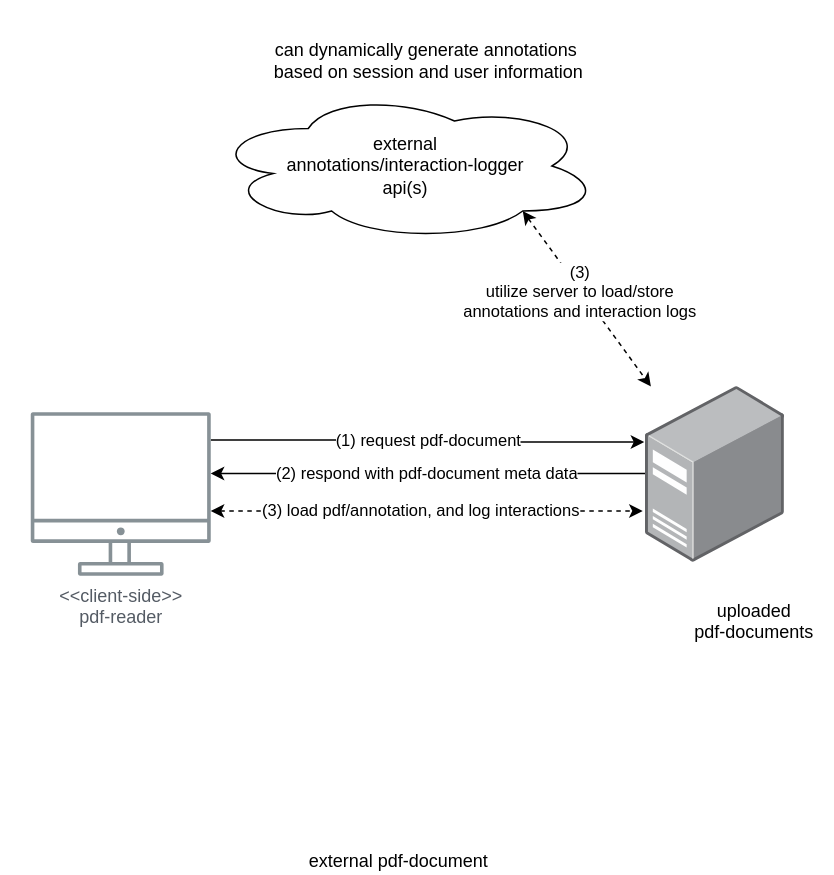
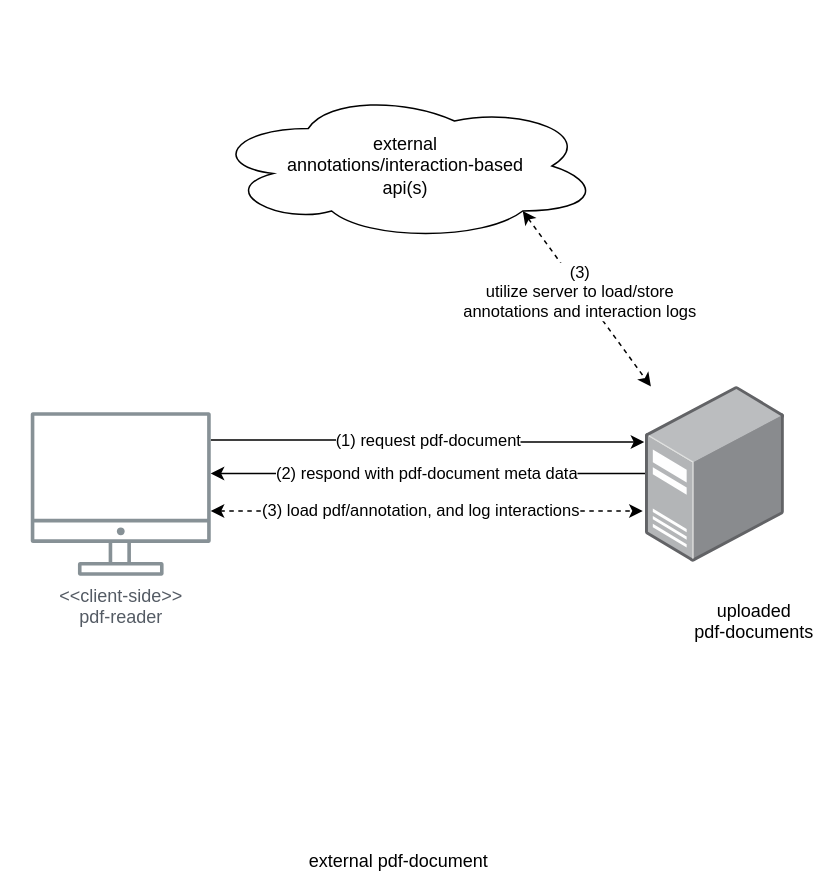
(428, 61) -> none
(406, 166) -> (406, 166)
